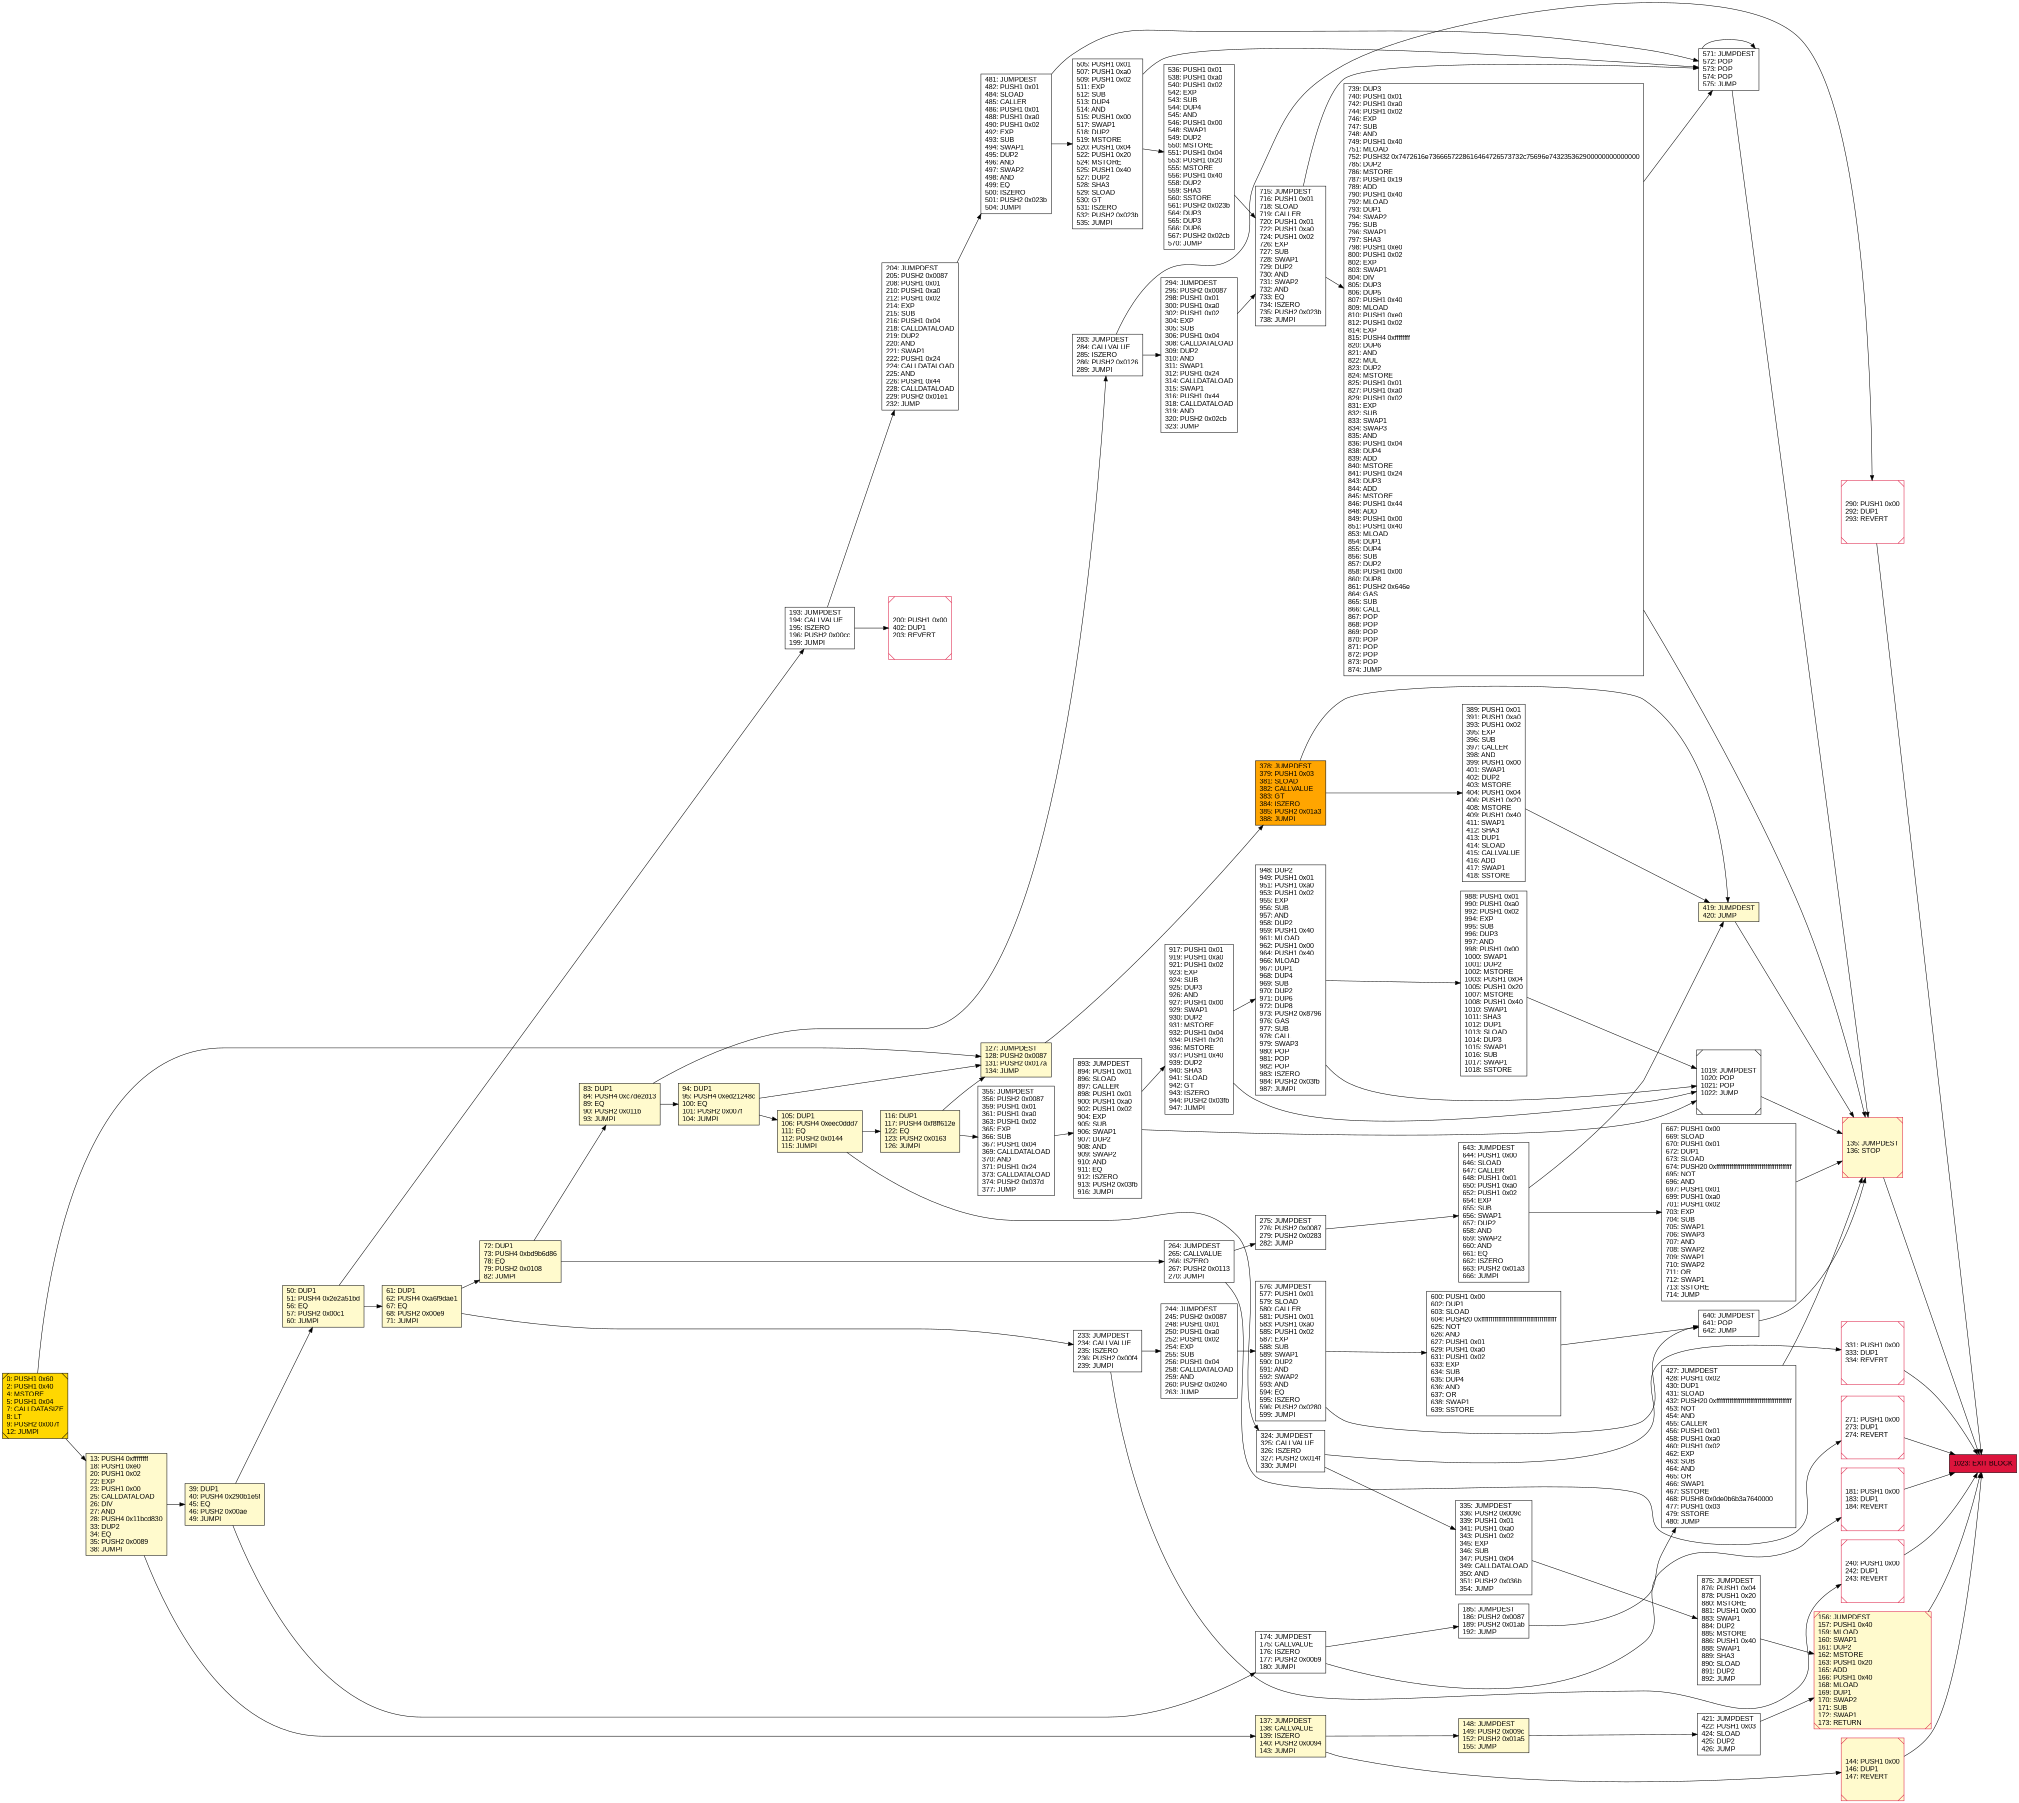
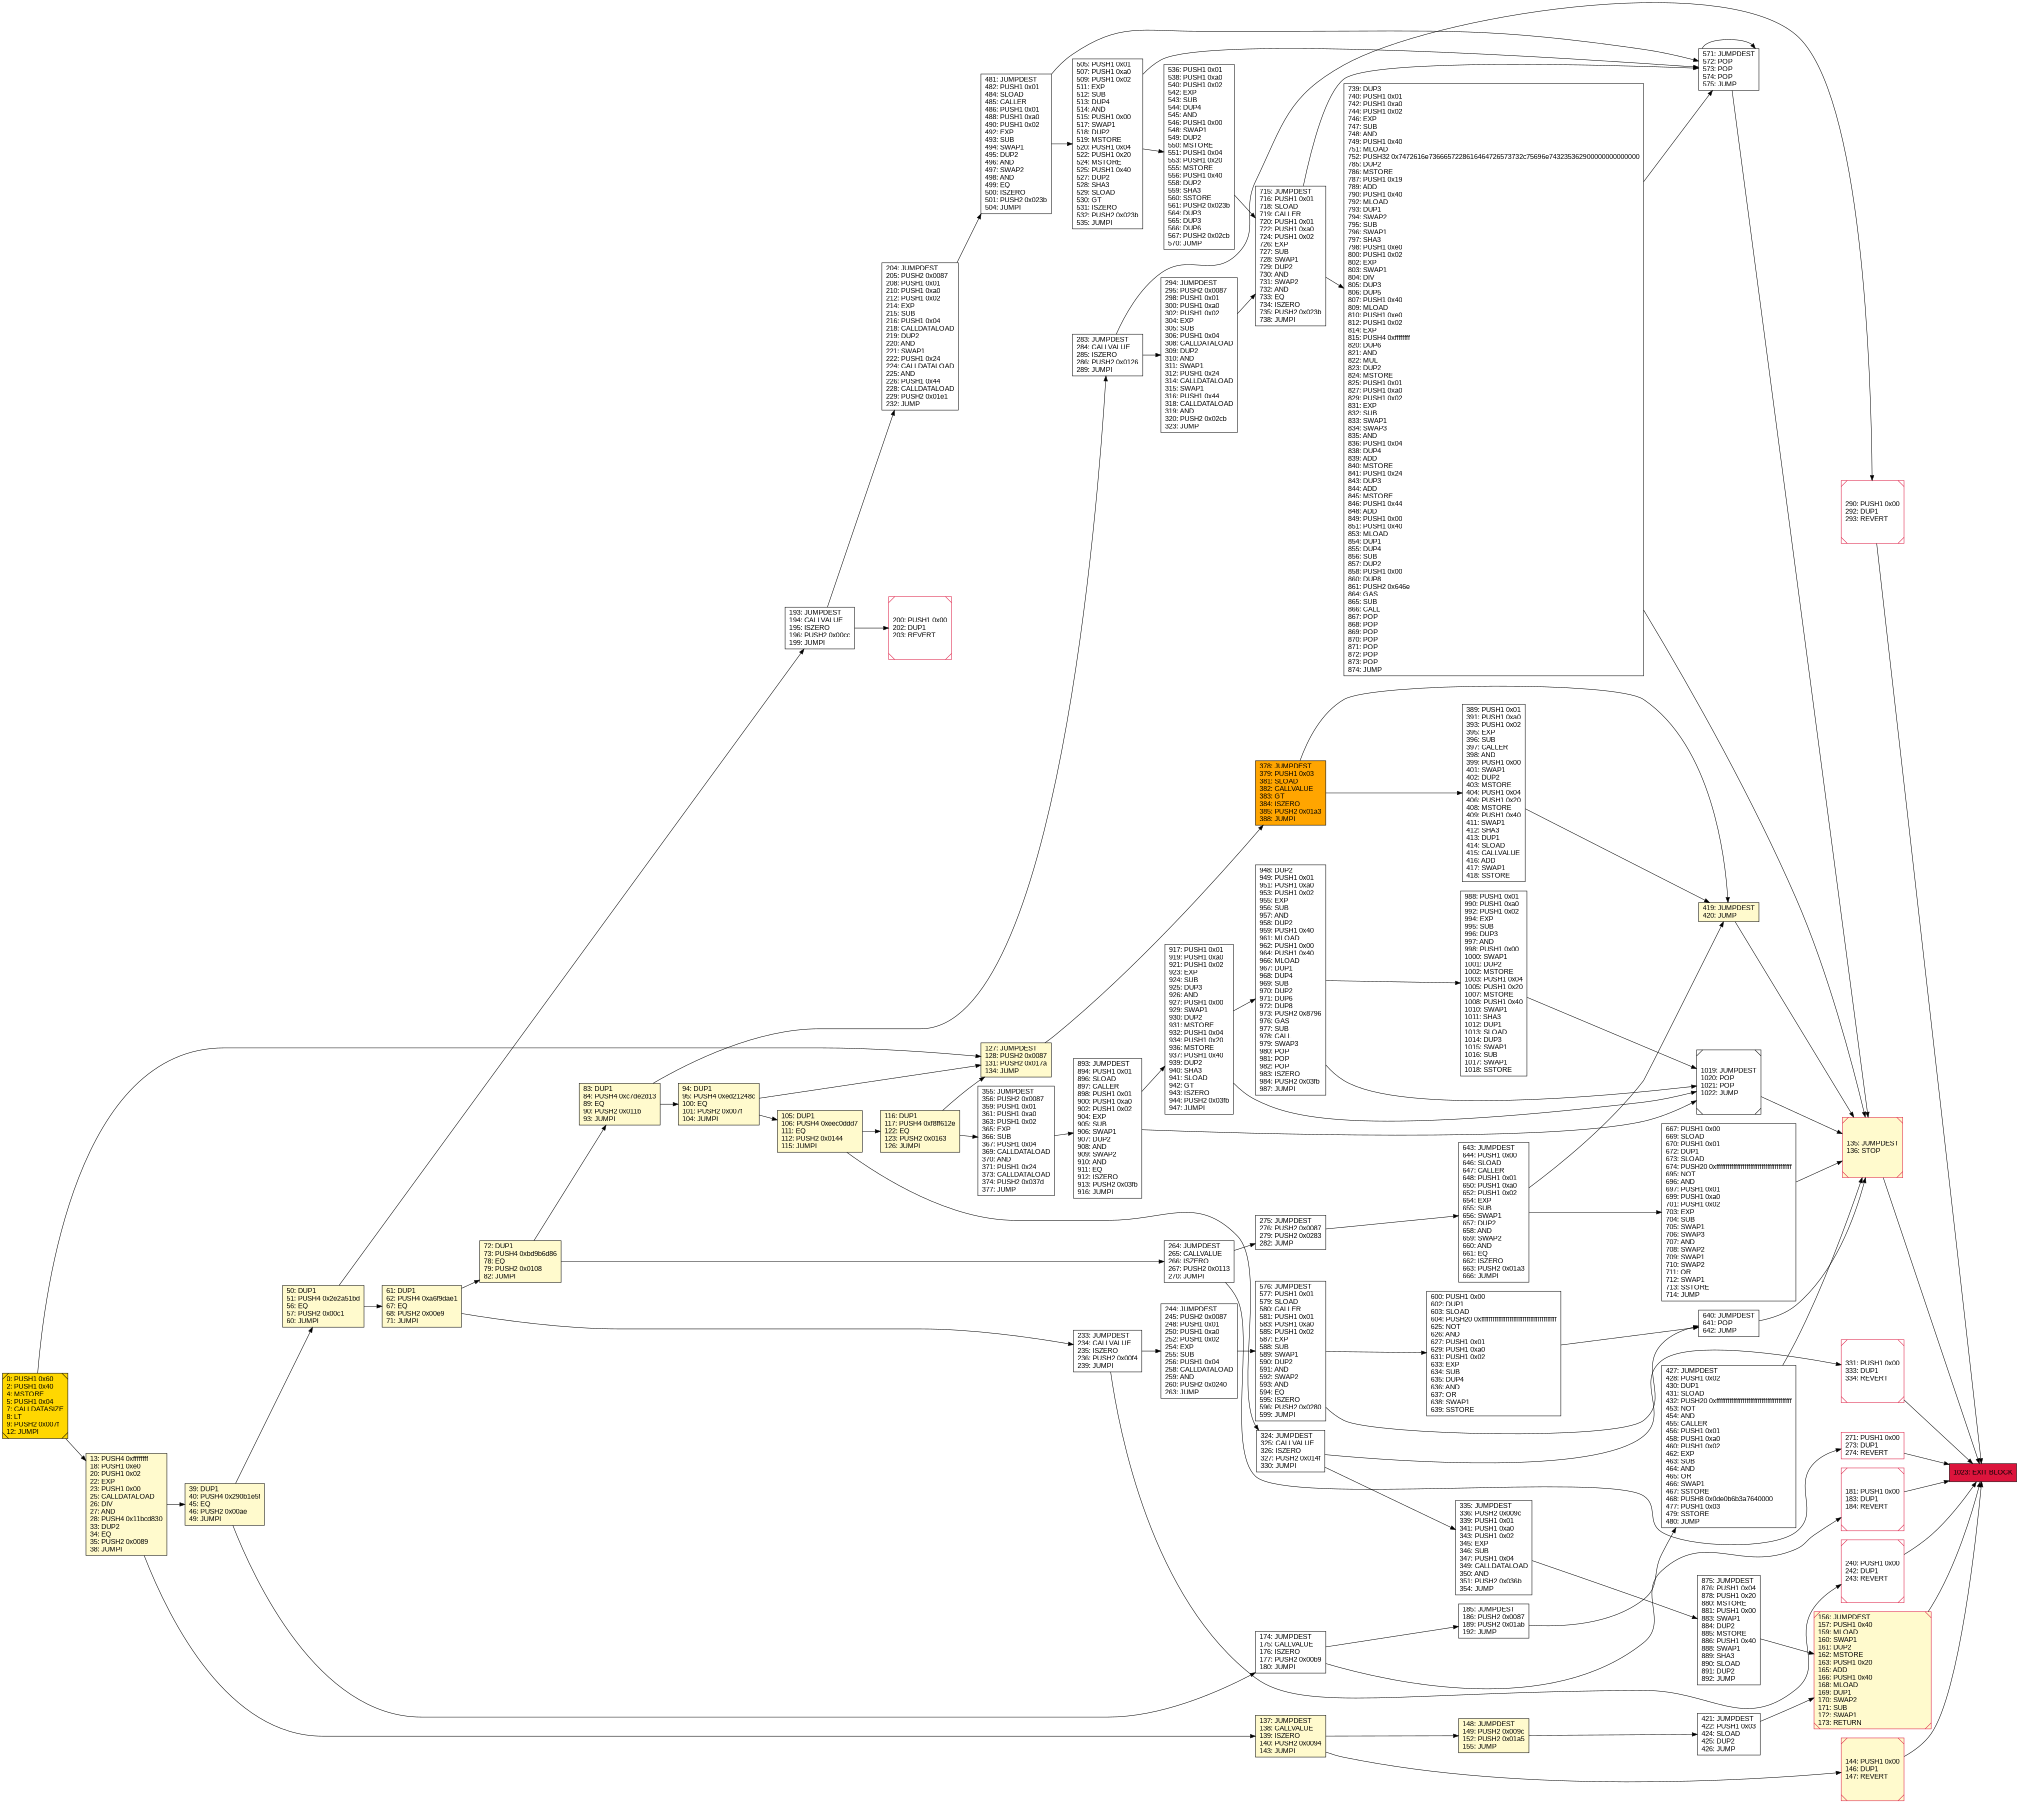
(920, 628) -> (920, 628)
(1873, 1427) -> (1873, 1446)
